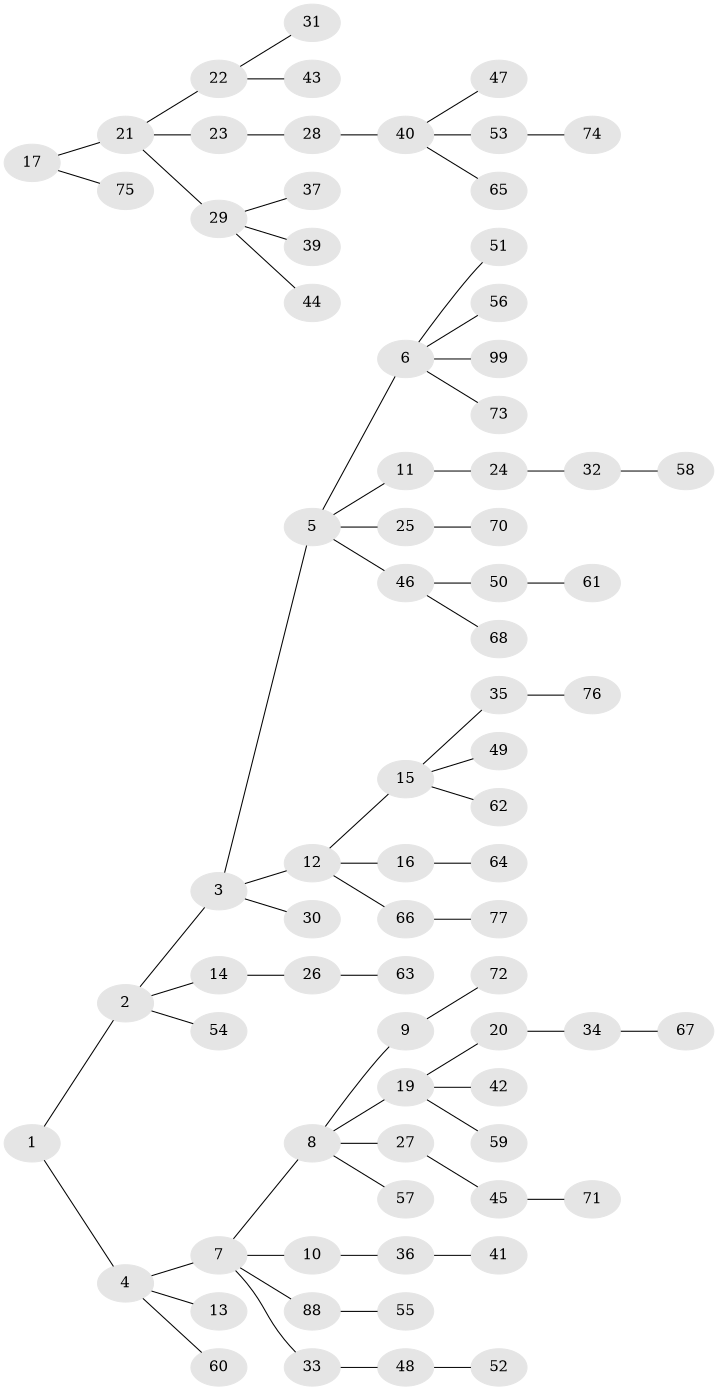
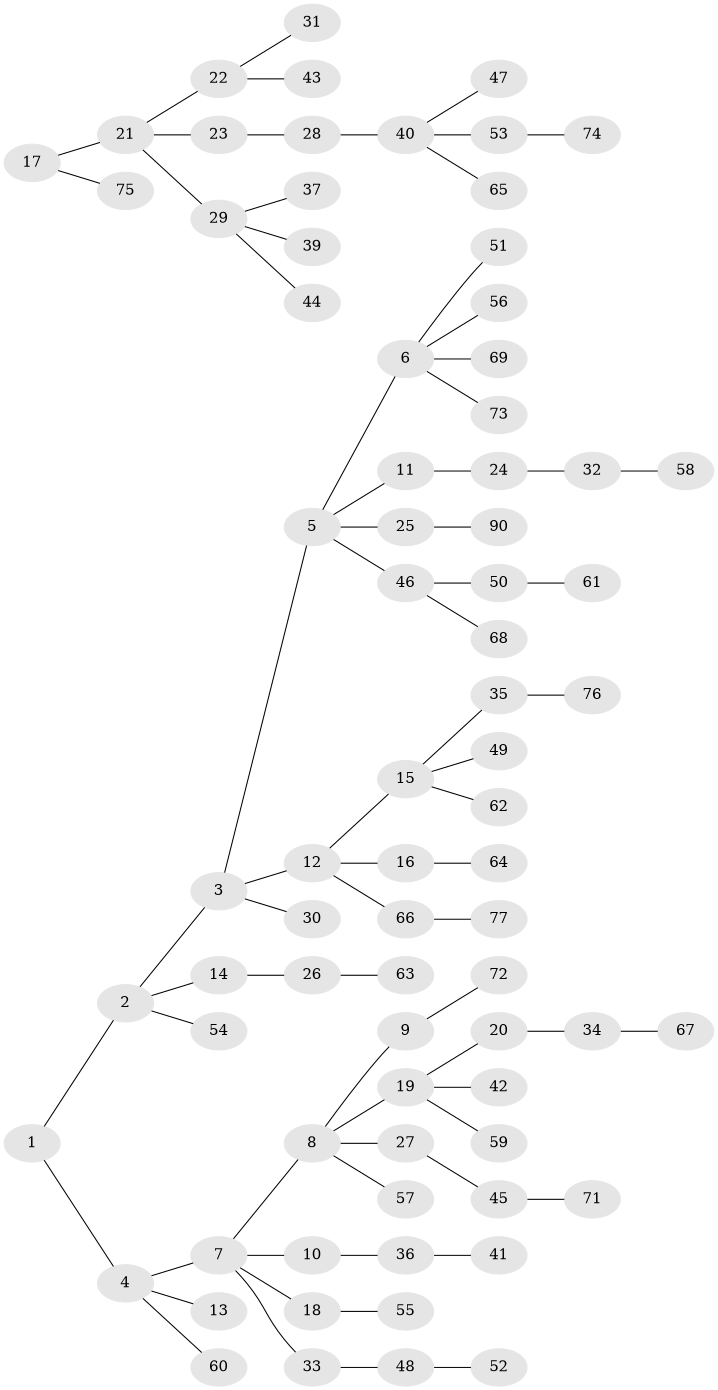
(499, 359) -> (499, 359)
(499, 527) -> (499, 527)
(312, 1311) -> (312, 1311)
